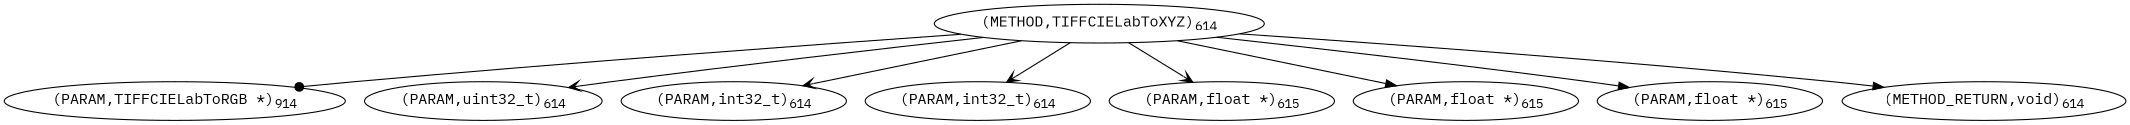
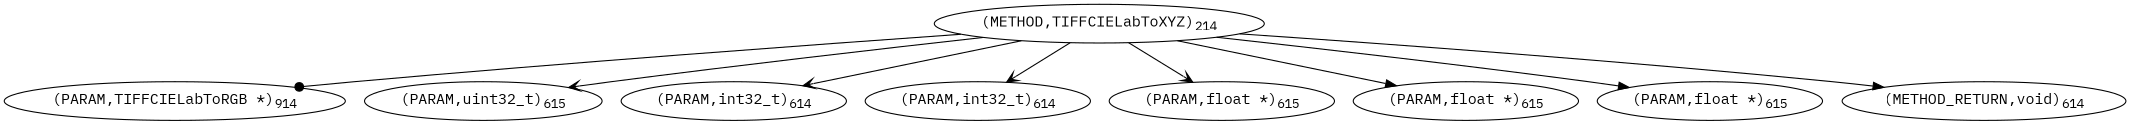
(1206, 22) -> (1206, 22)
(555, 99) -> (555, 99)
